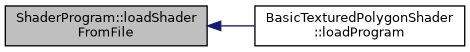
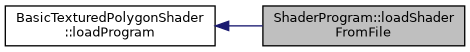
(238, 26) -> (246, 26)
